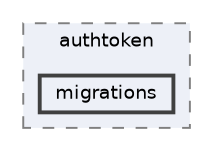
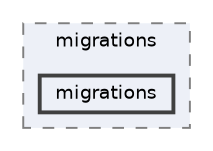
(107, 42) -> (107, 42)
